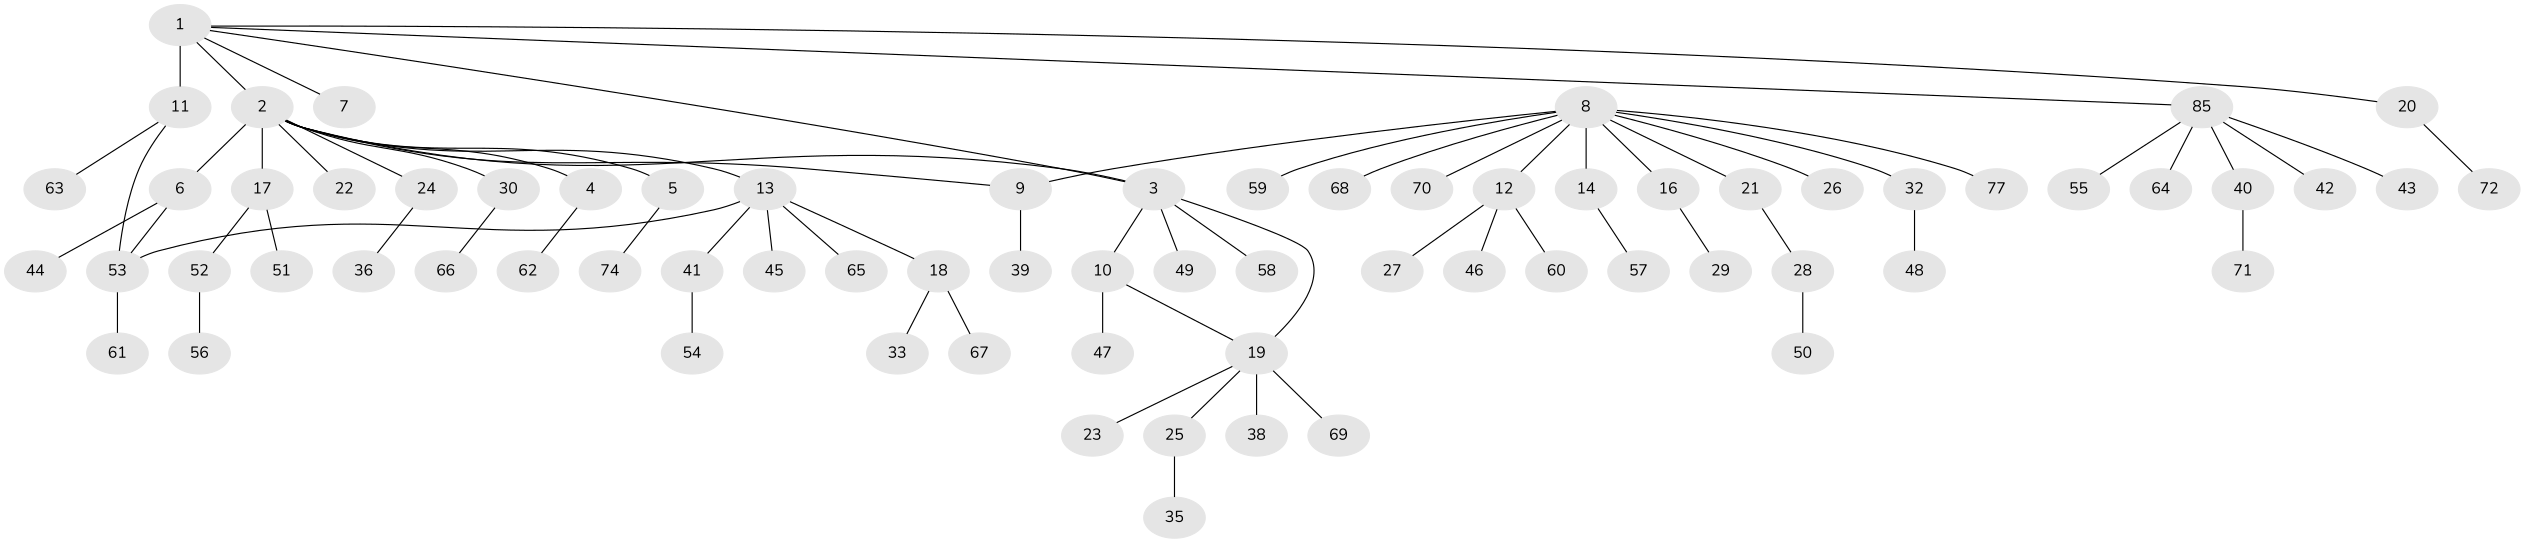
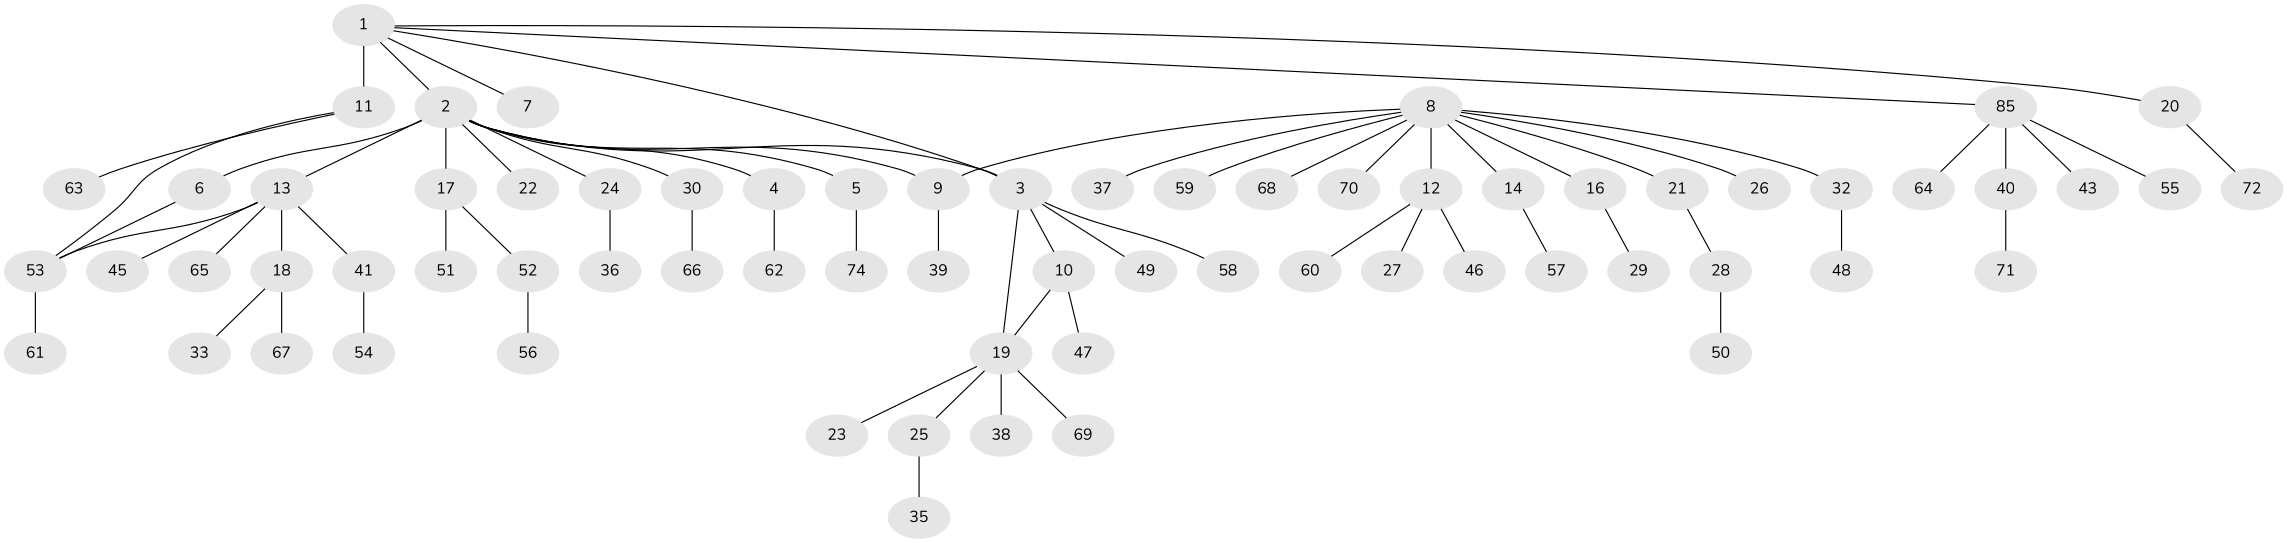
(1997, 189) -> (1103, 189)
(2325, 189) -> none
(35, 271) -> none
